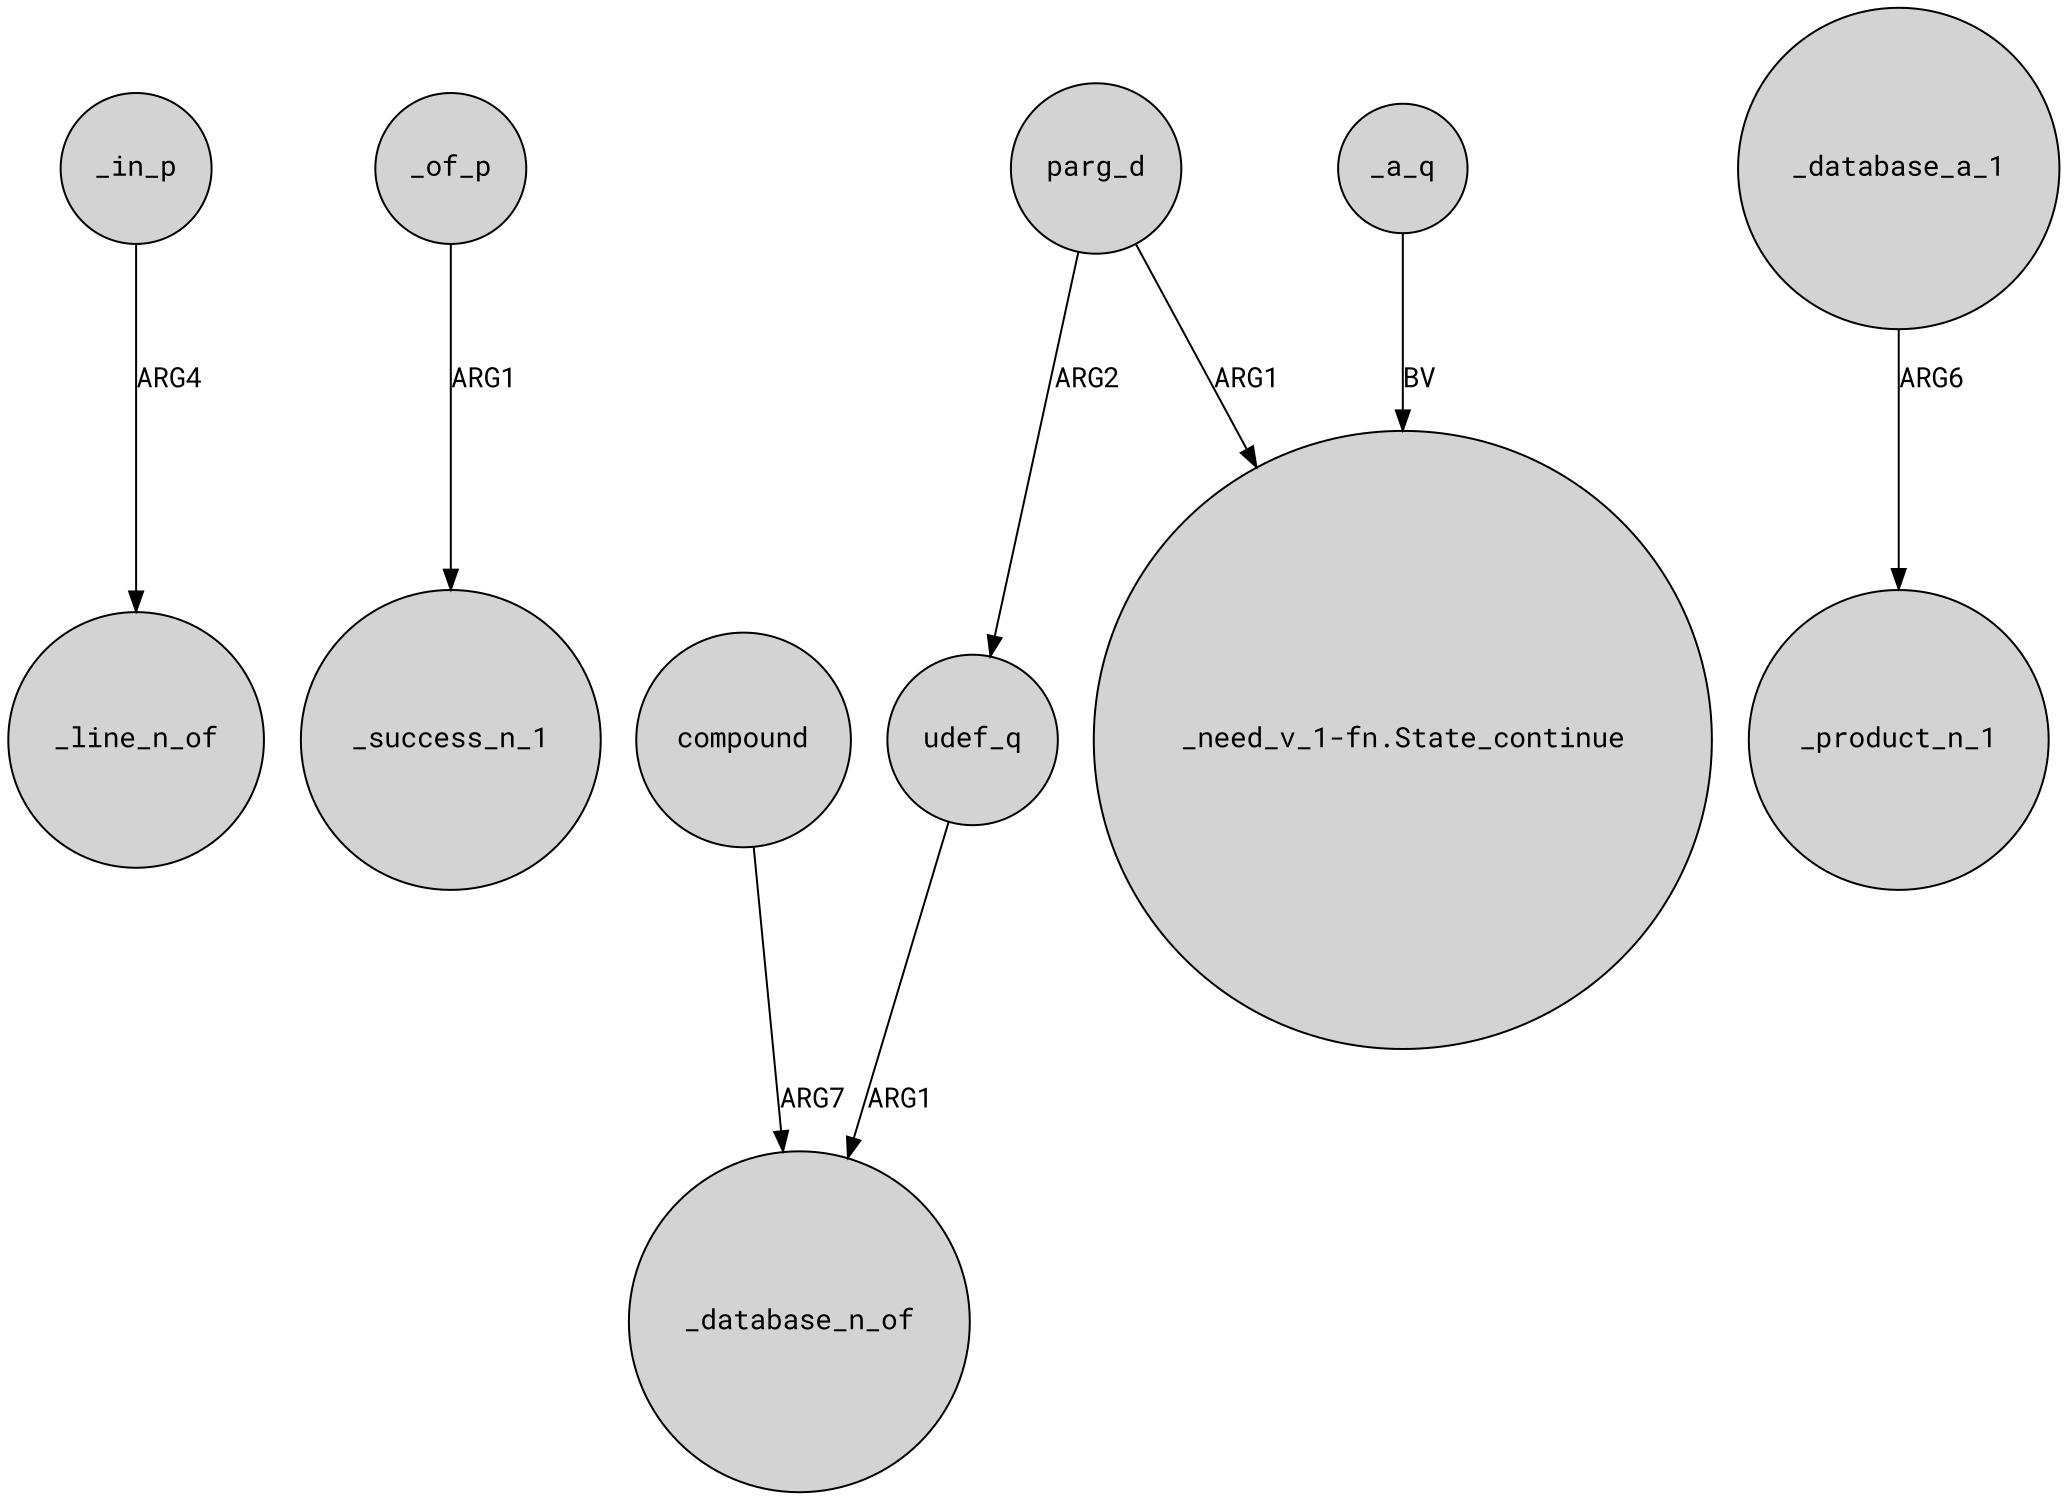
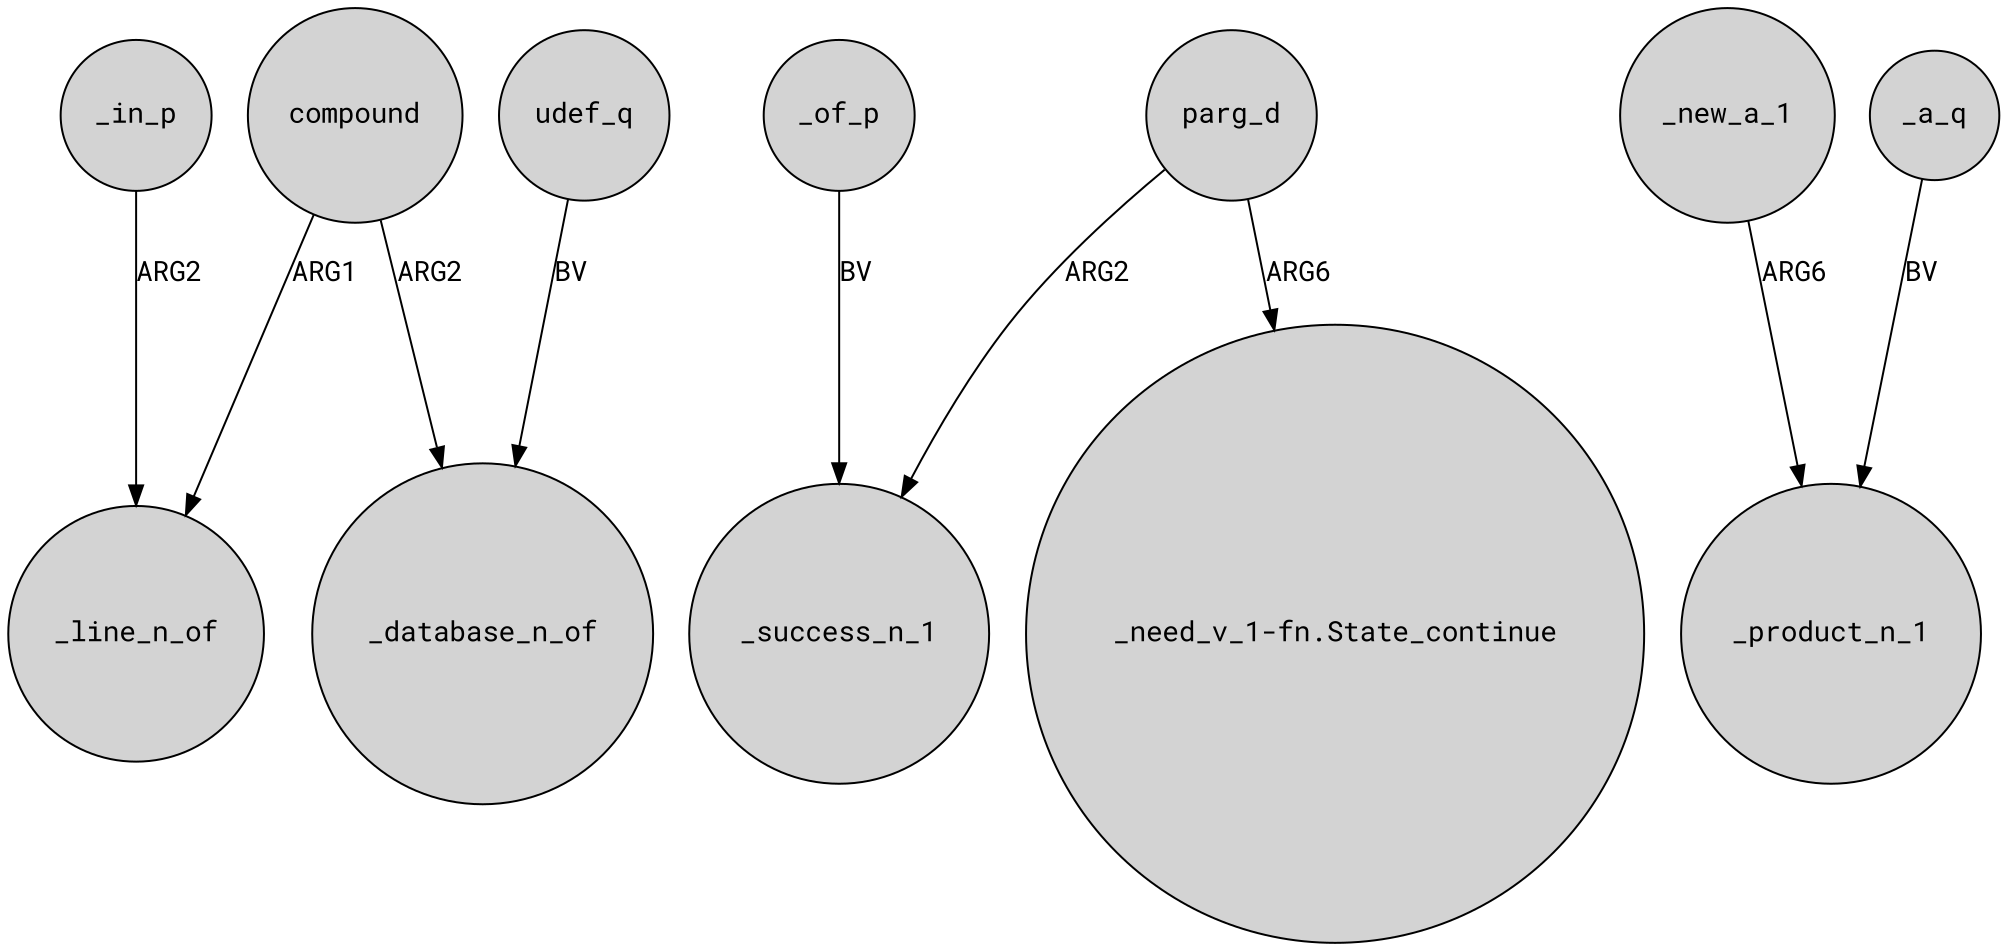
(1899, 168) -> (1727, 115)
(1403, 322) -> (1893, 323)
none -> (254, 356)
(170, 380) -> (170, 274)
(485, 380) -> (856, 274)
(1247, 380) -> (1299, 274)
(1037, 444) -> (1020, 310)
(813, 1100) -> (431, 274)
(901, 1100) -> (571, 274)
